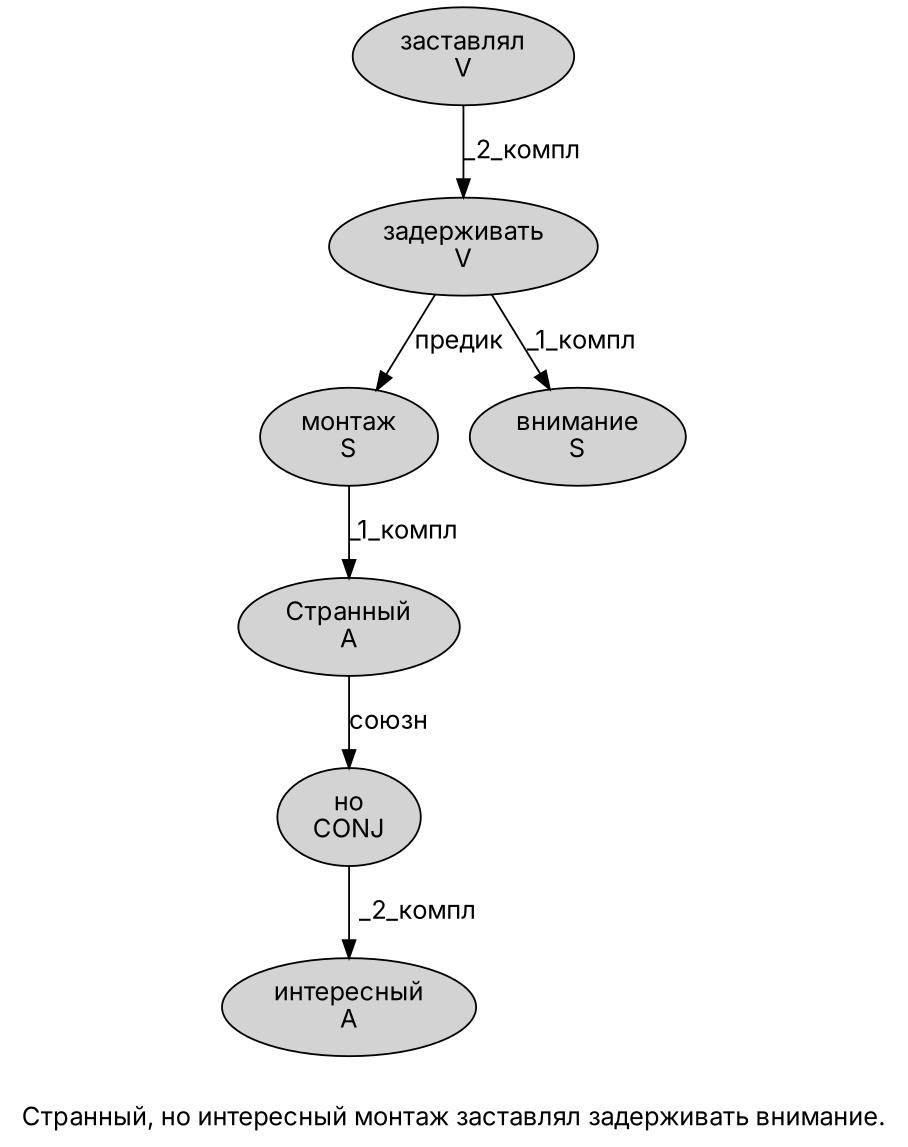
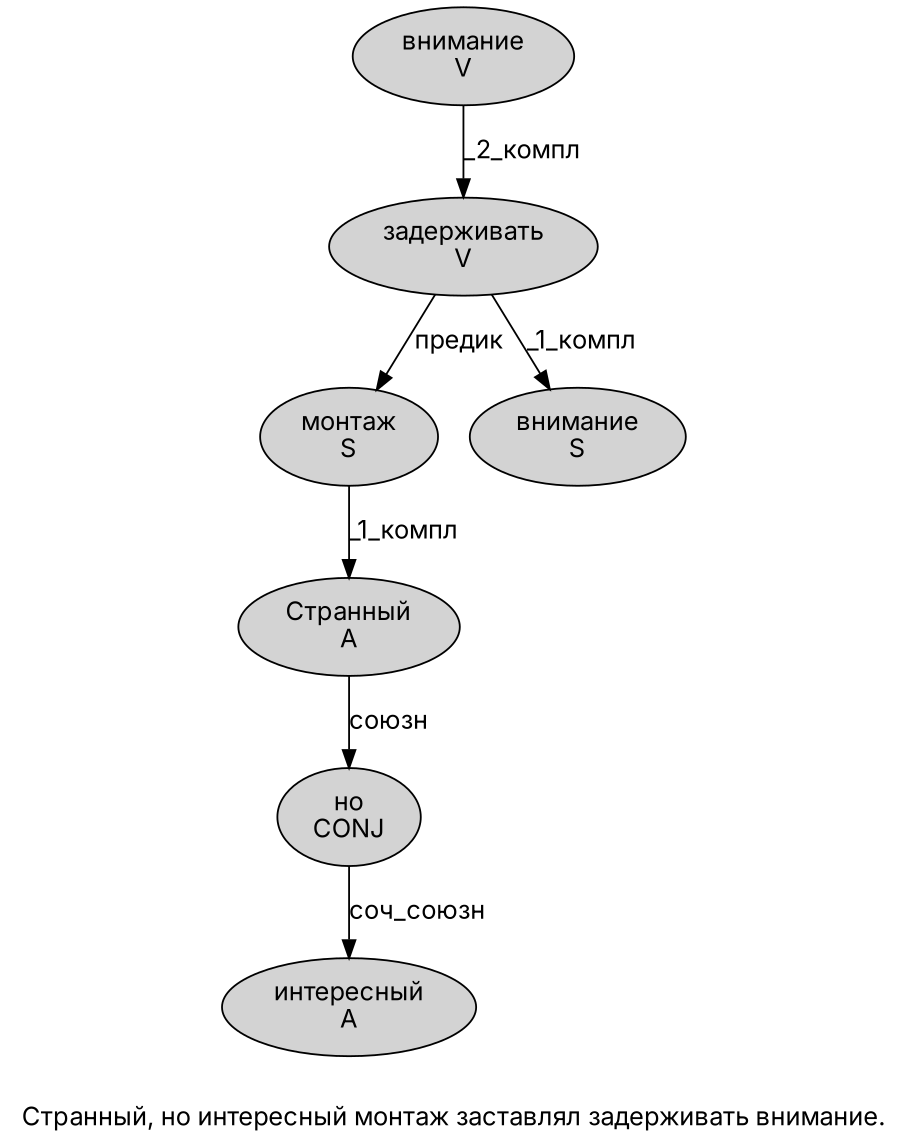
(463, 56) -> (463, 56)
(418, 912) -> (418, 912)
